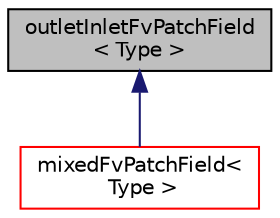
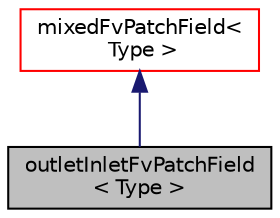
(140, 120) -> (140, 120)
